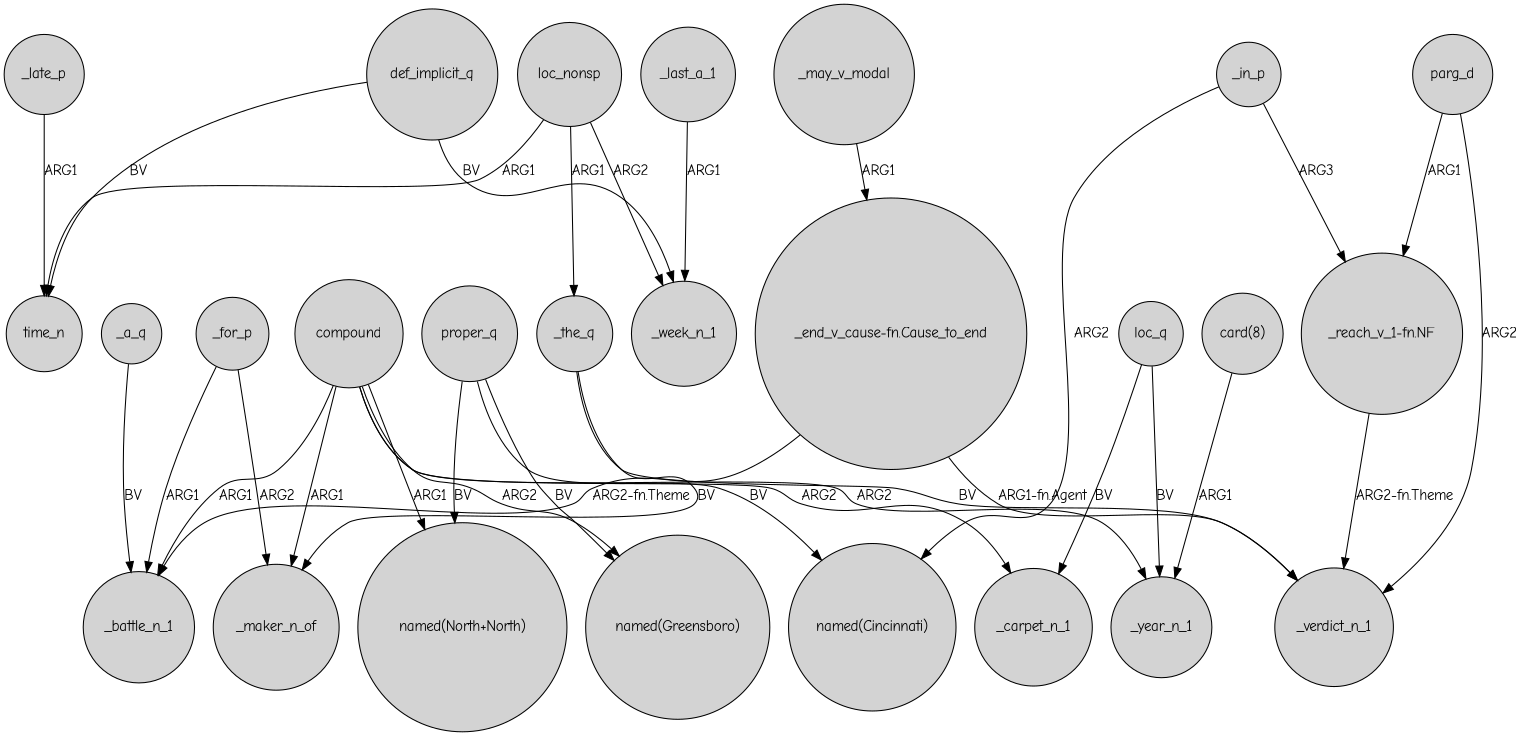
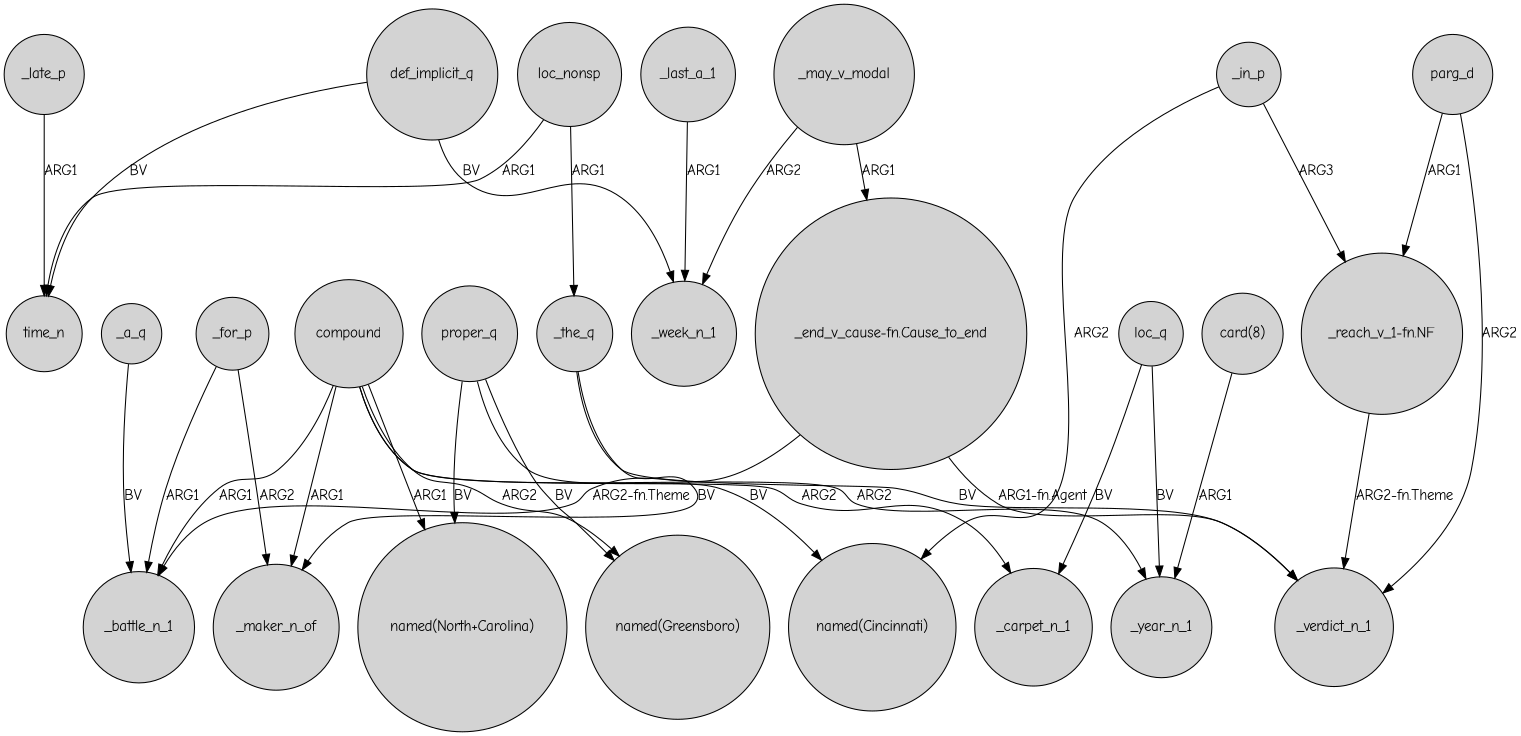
(619, 188) -> (746, 197)
(462, 627) -> (462, 627)
